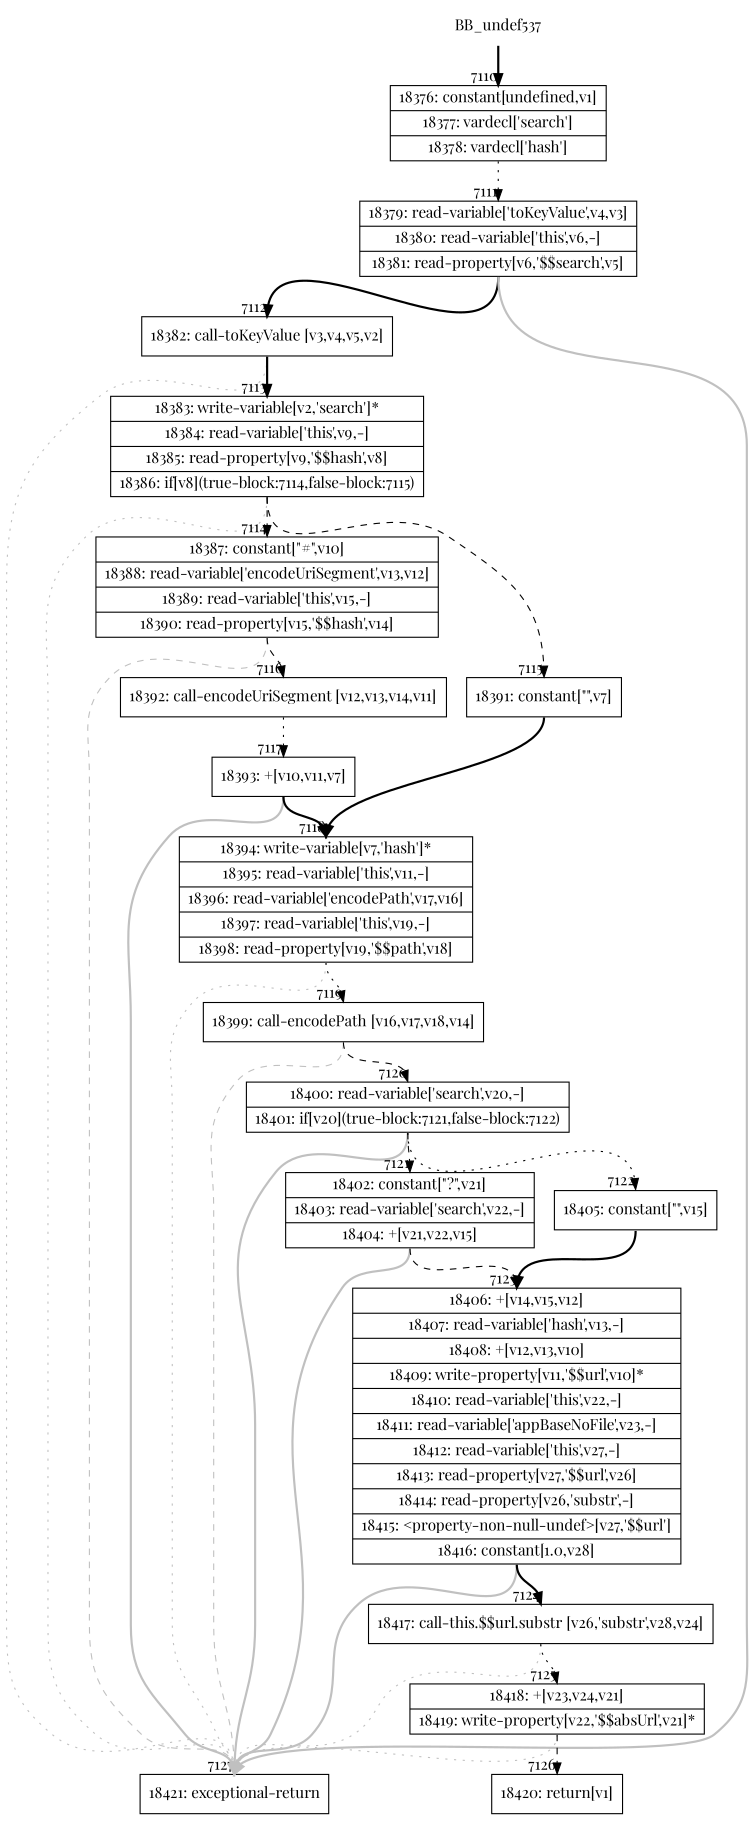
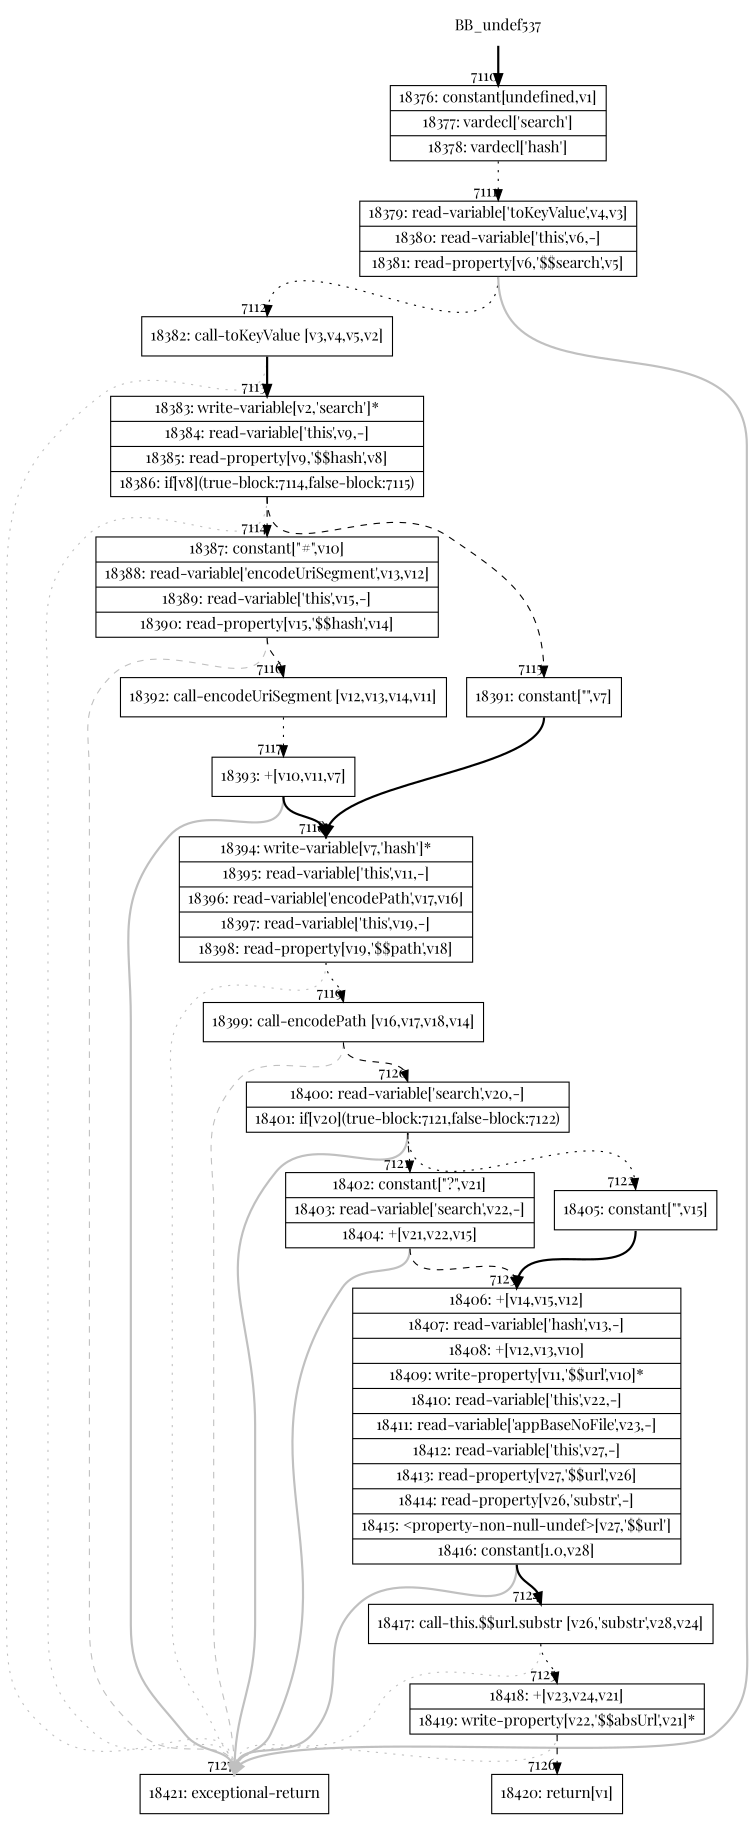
(388, 298) -> (388, 298)
